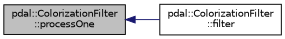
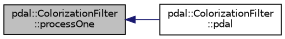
(221, 20) -> (221, 20)
